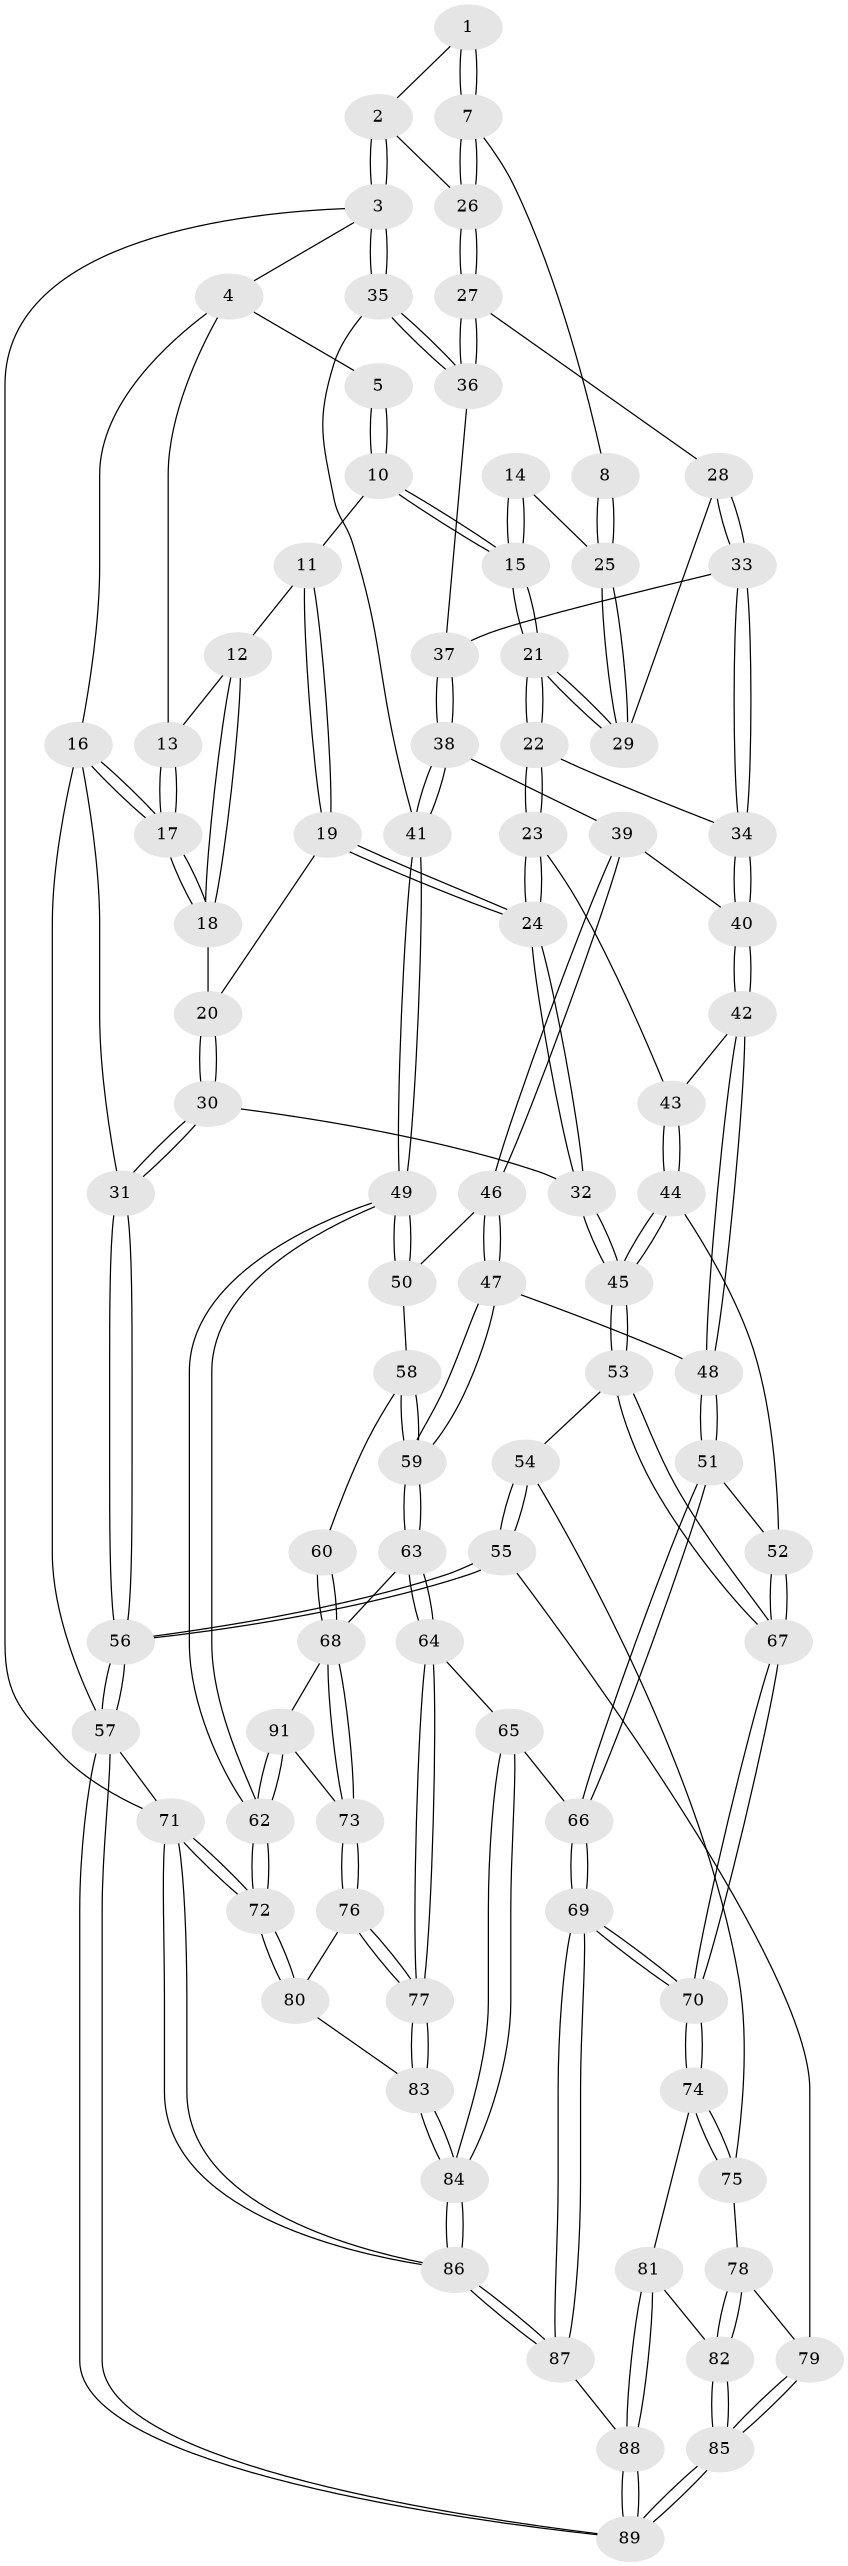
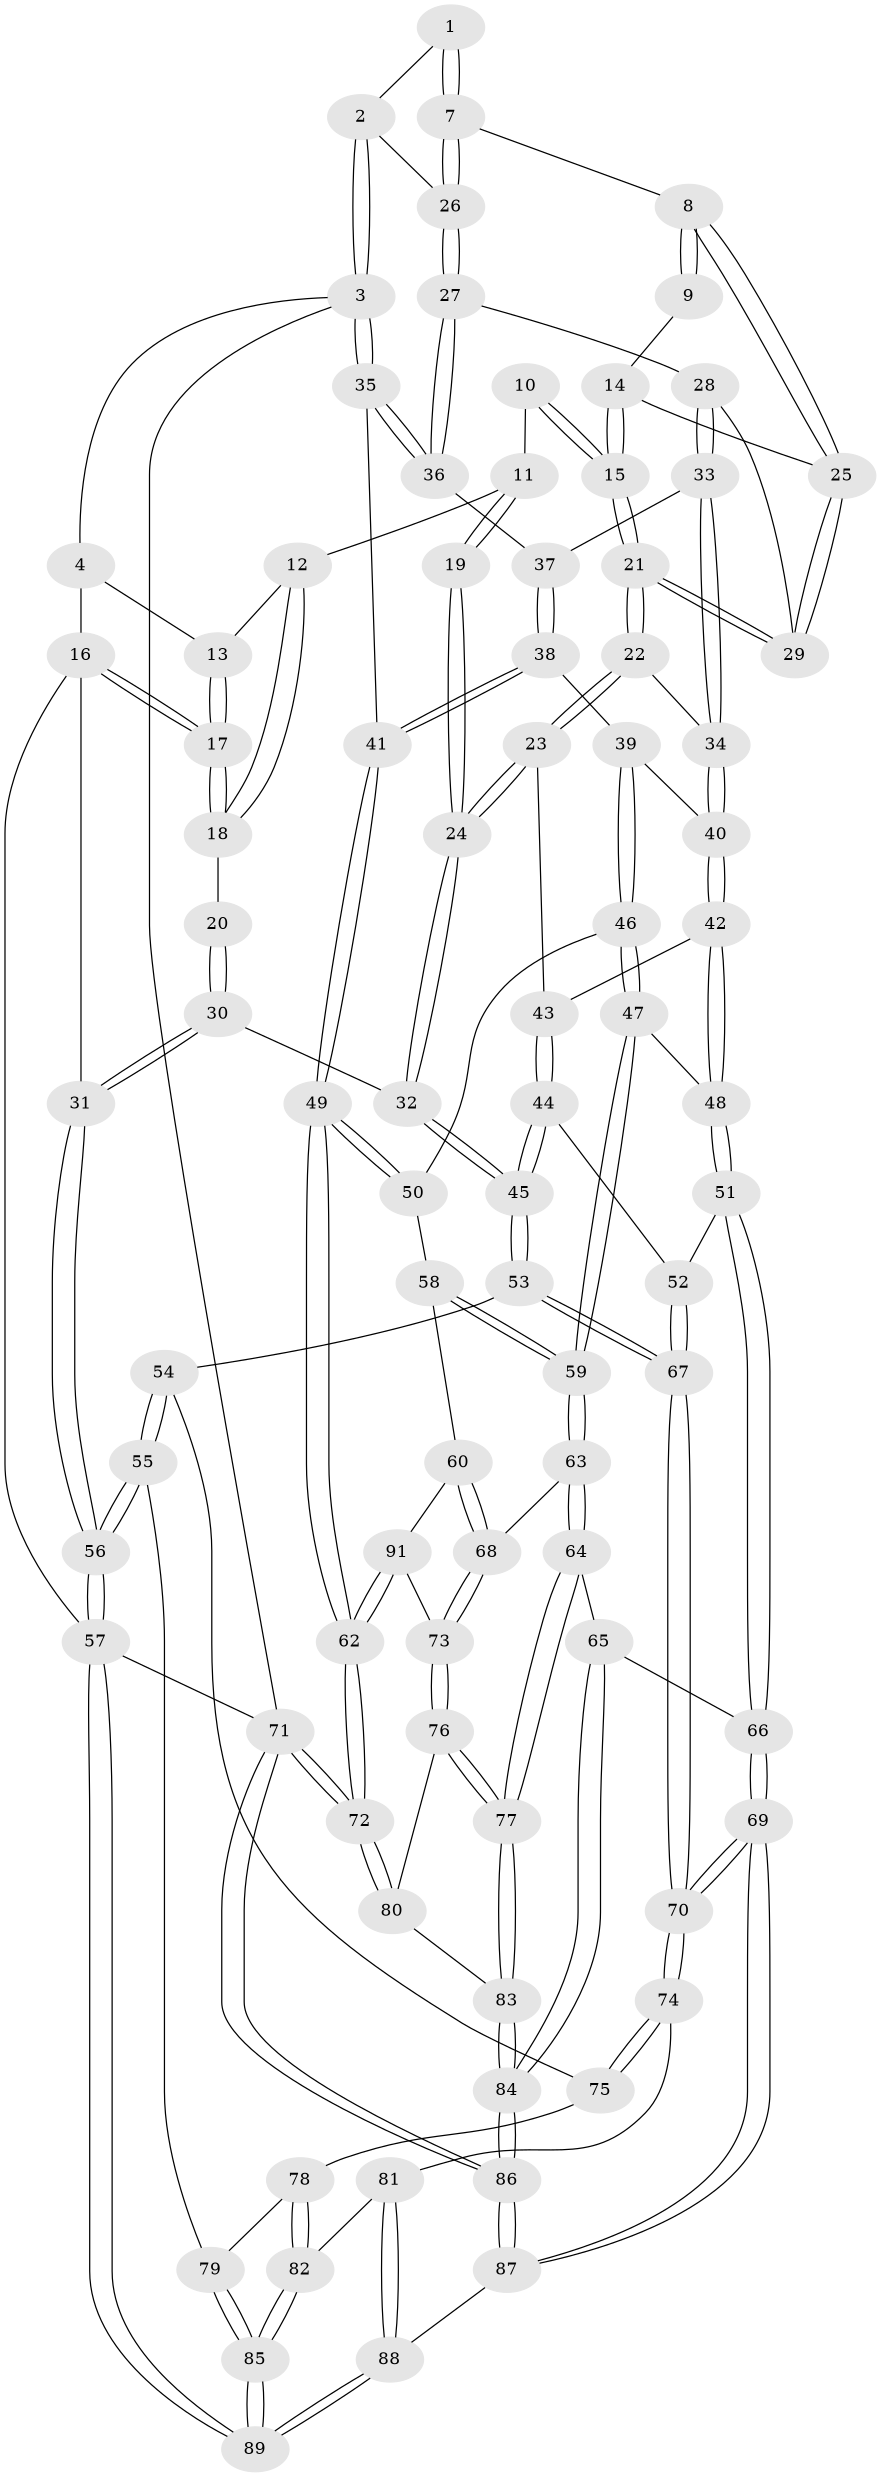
none -> (689, 297)
(379, 386) -> none
(268, 924) -> none
(306, 1687) -> (428, 1507)
